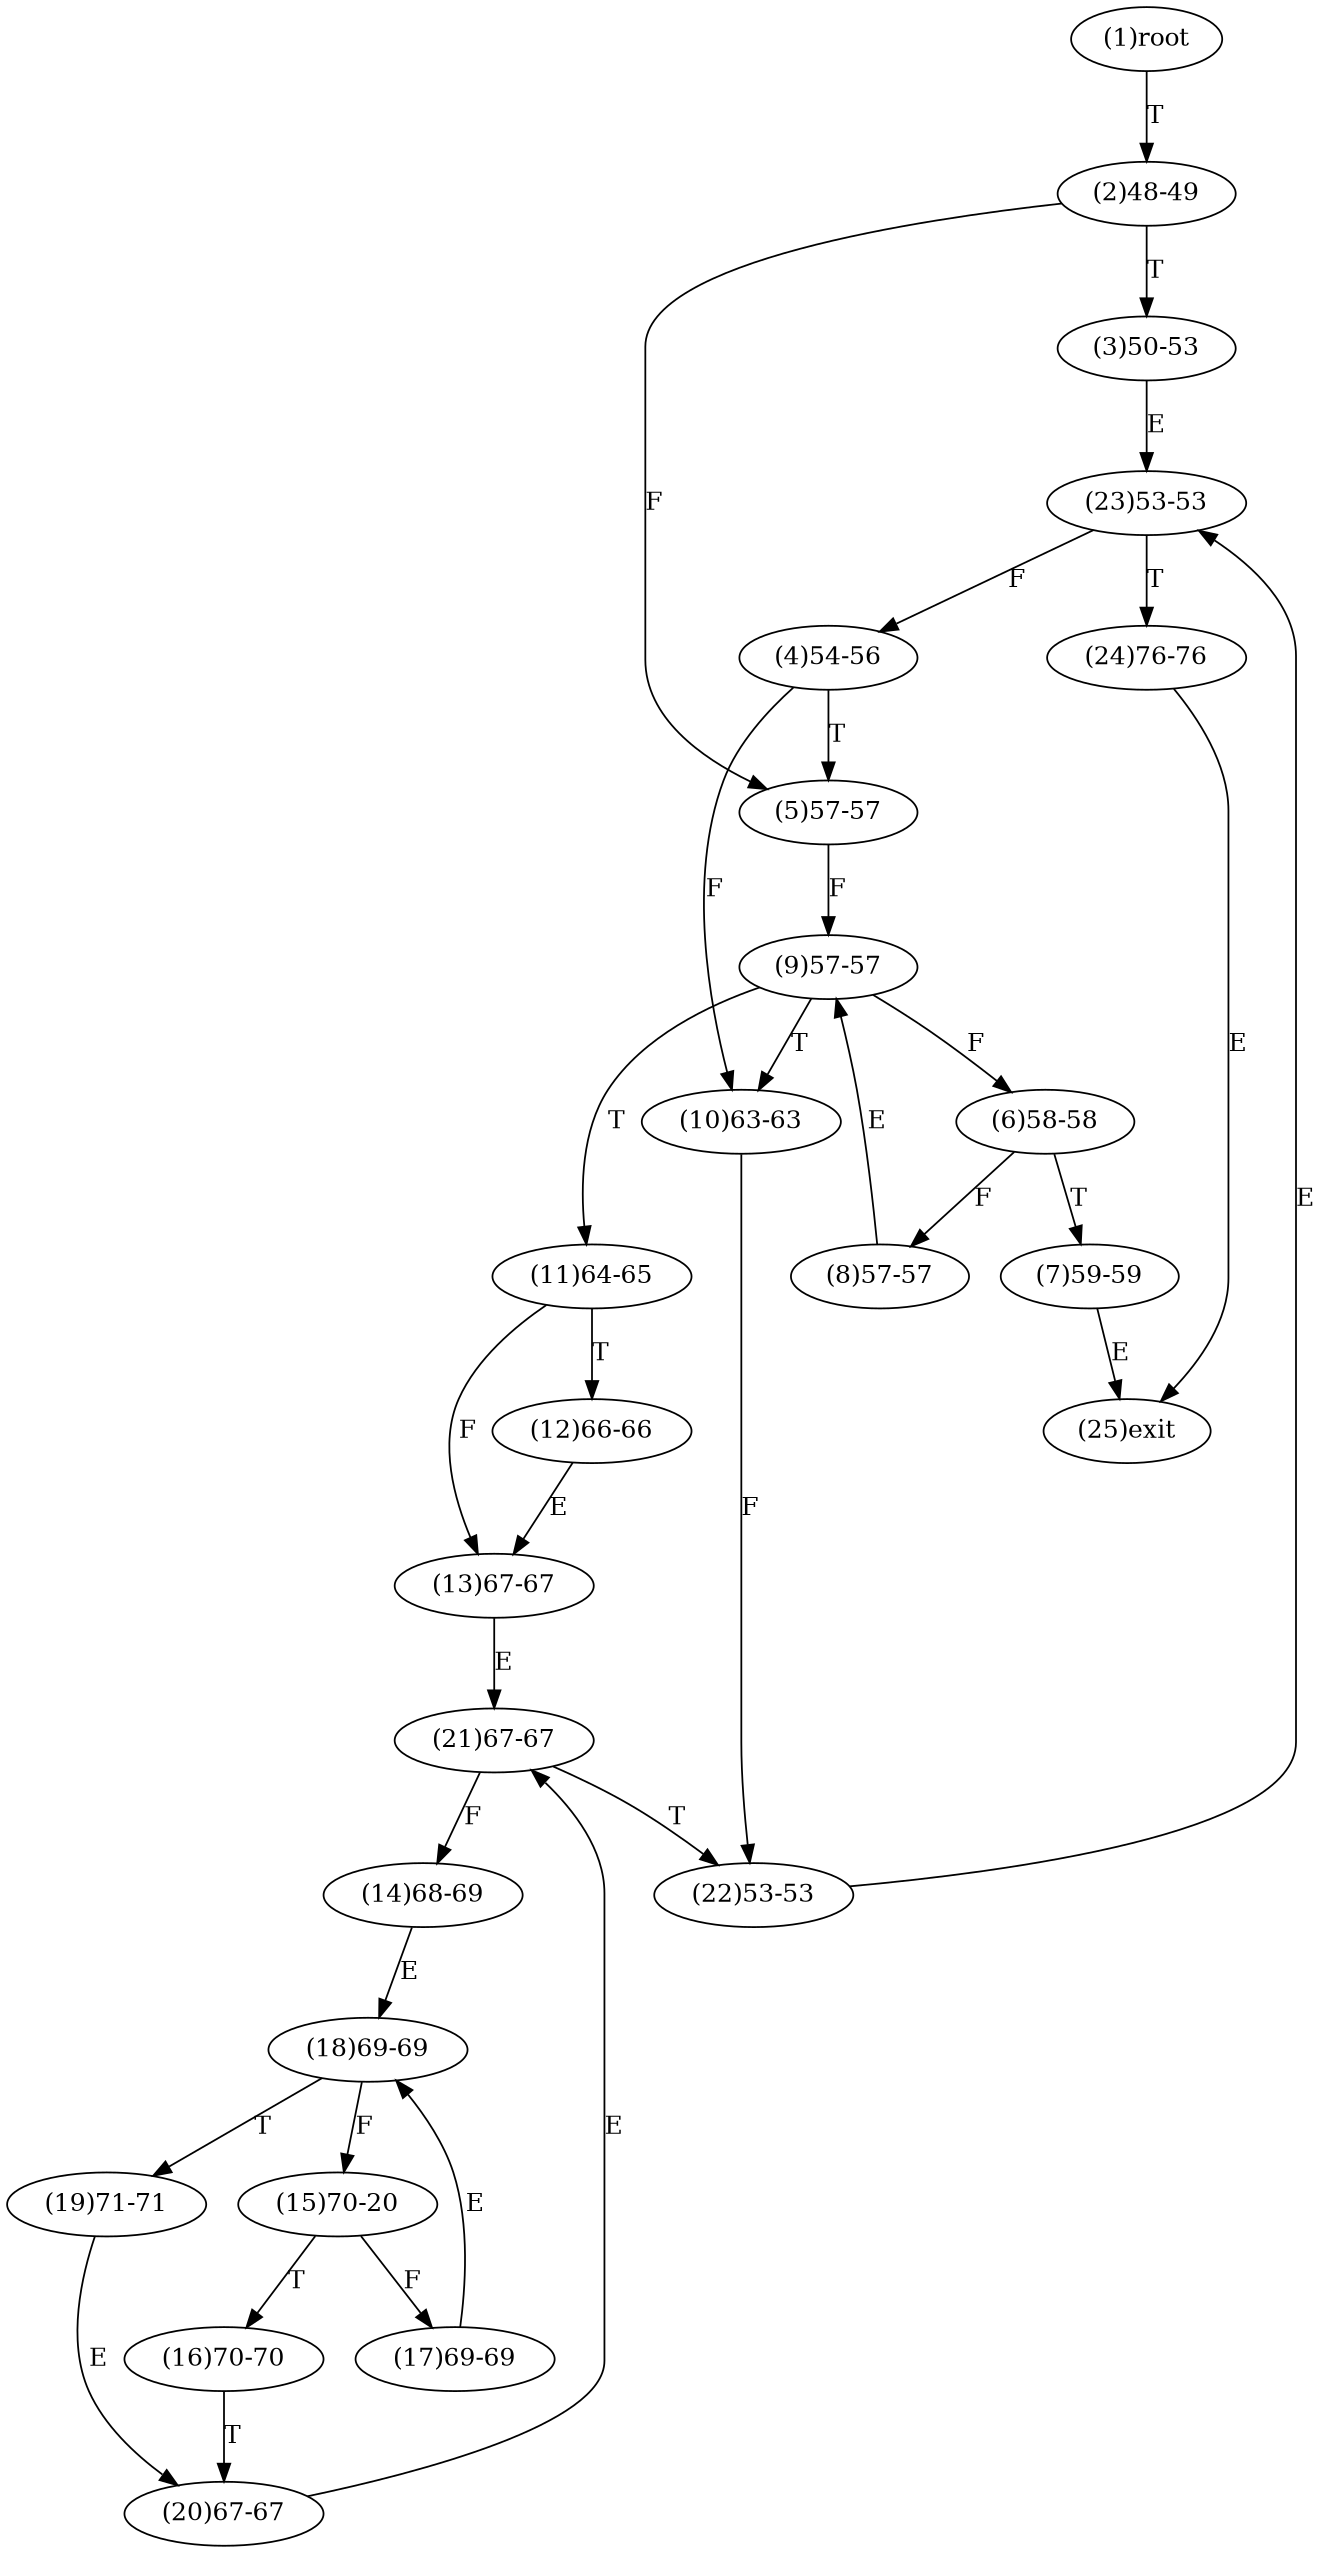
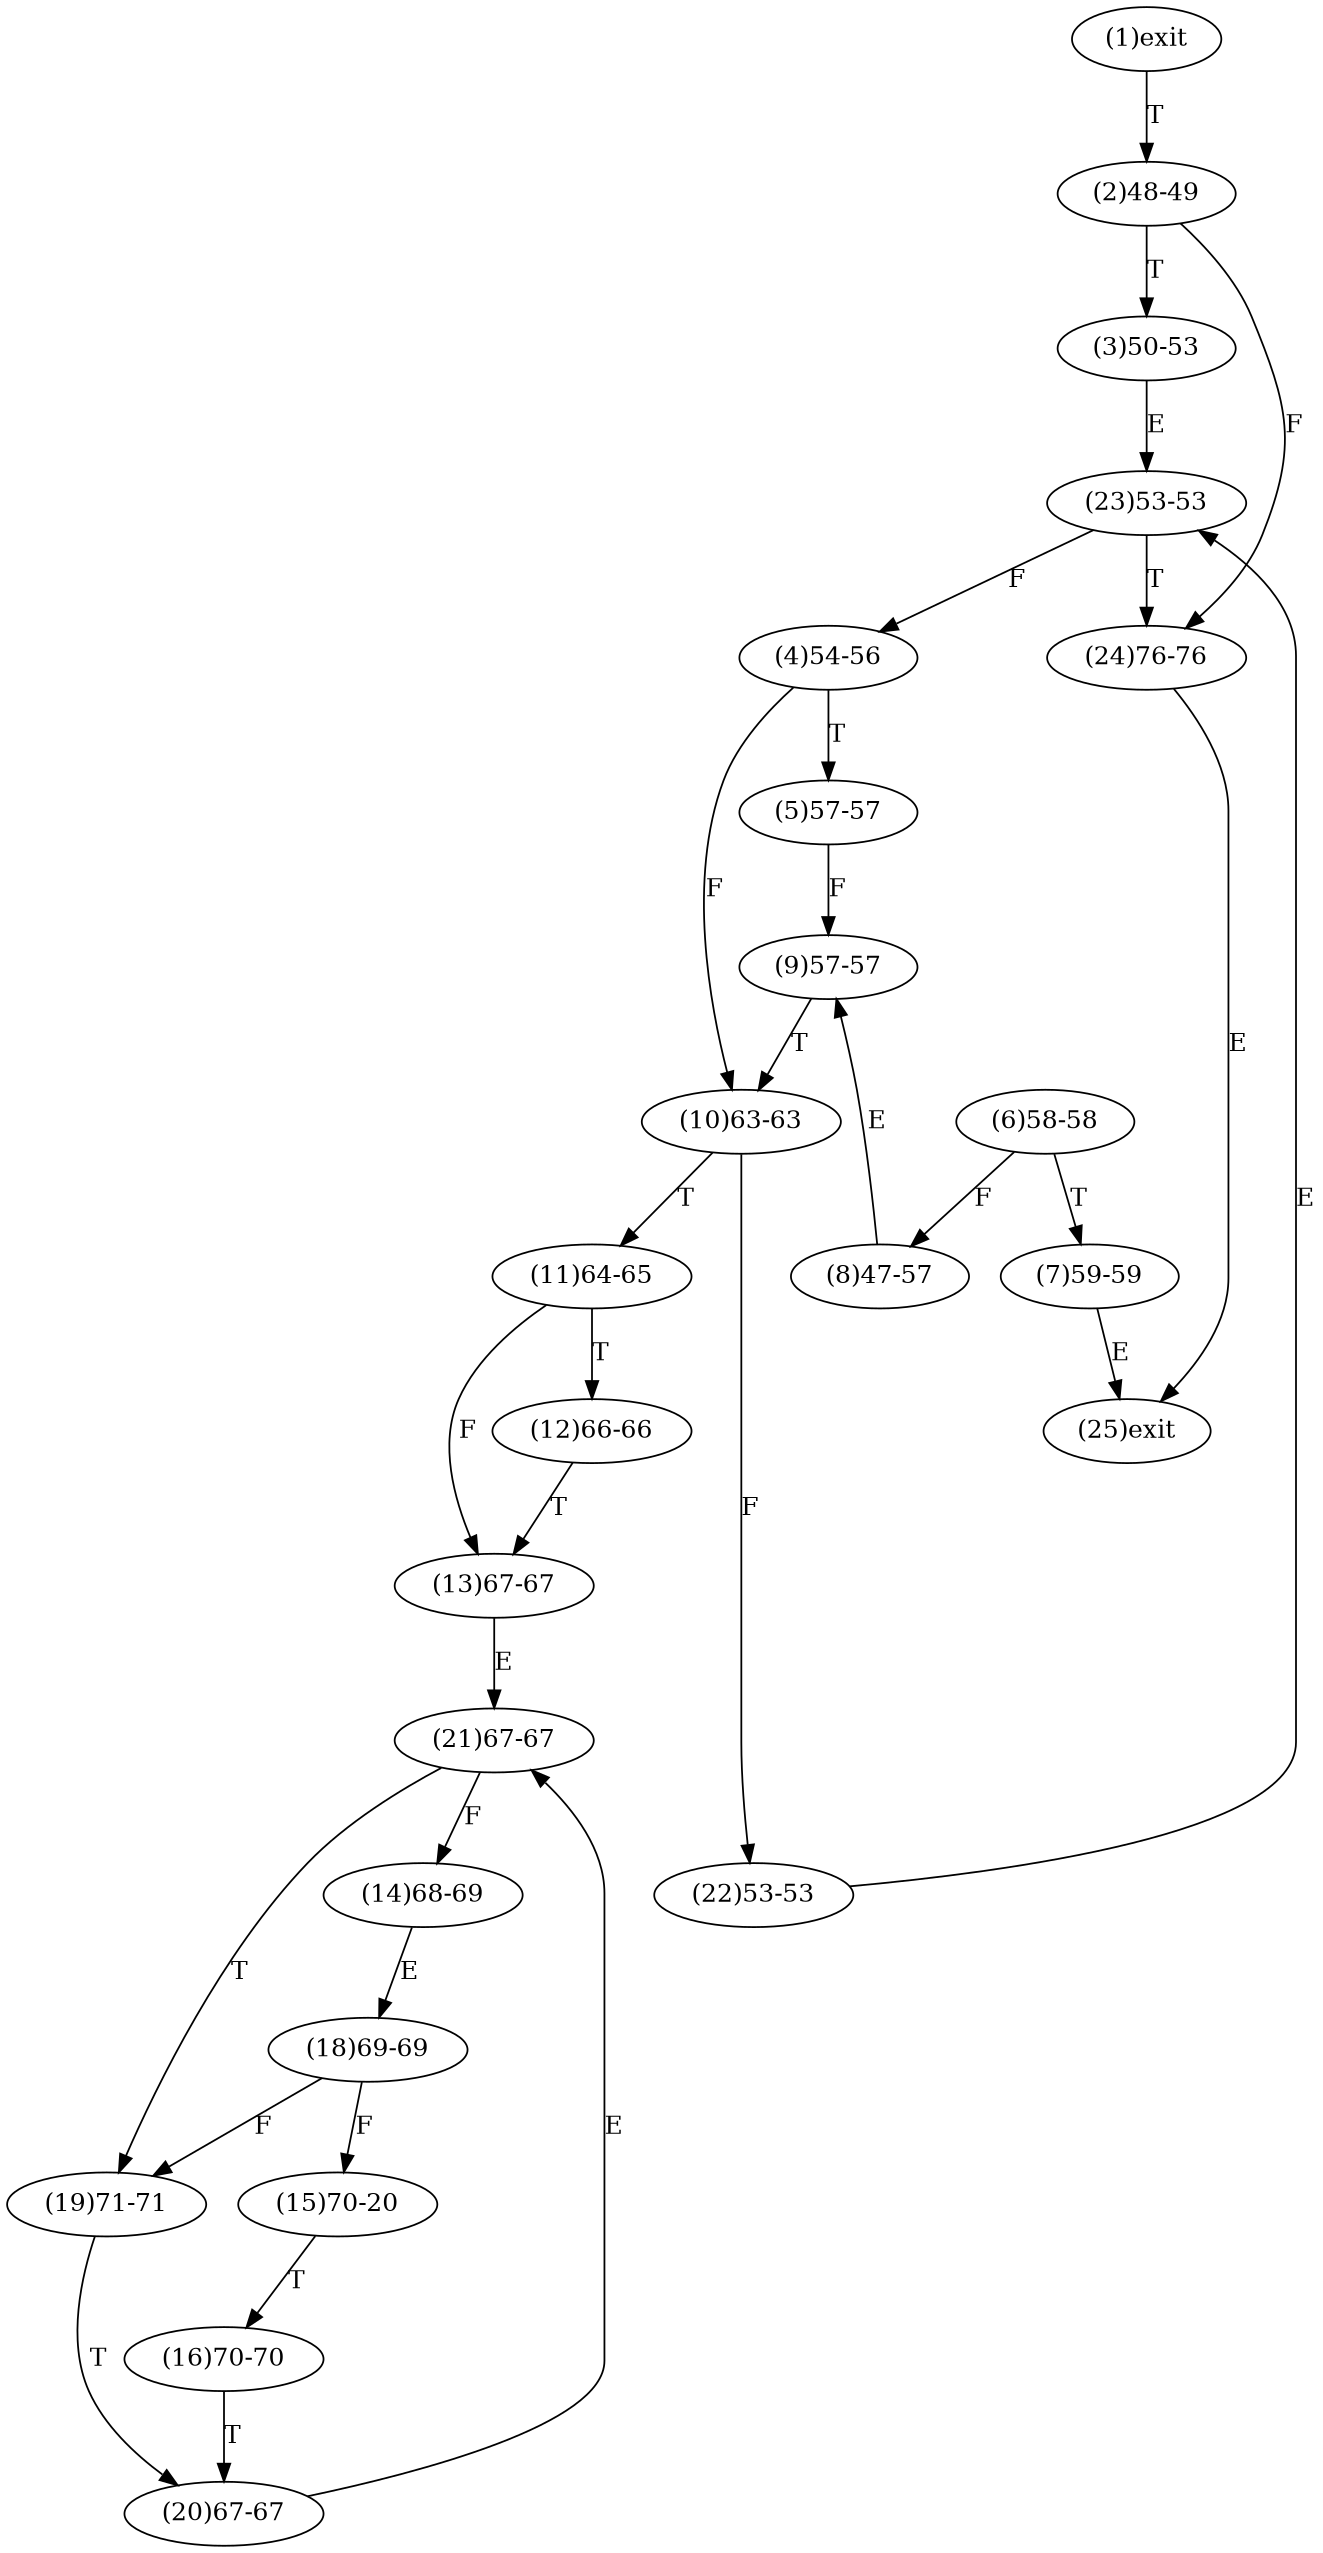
(1147, 39) -> (1147, 39)
(645, 359) -> (1283, 418)
(936, 1036) -> none
(622, 1072) -> (673, 1193)
(880, 1276) -> (880, 1276)
(559, 1508) -> (559, 1508)
(631, 1806) -> (250, 1933)
(263, 2127) -> (263, 2127)
(99, 2359) -> (99, 2359)
(455, 2359) -> none
